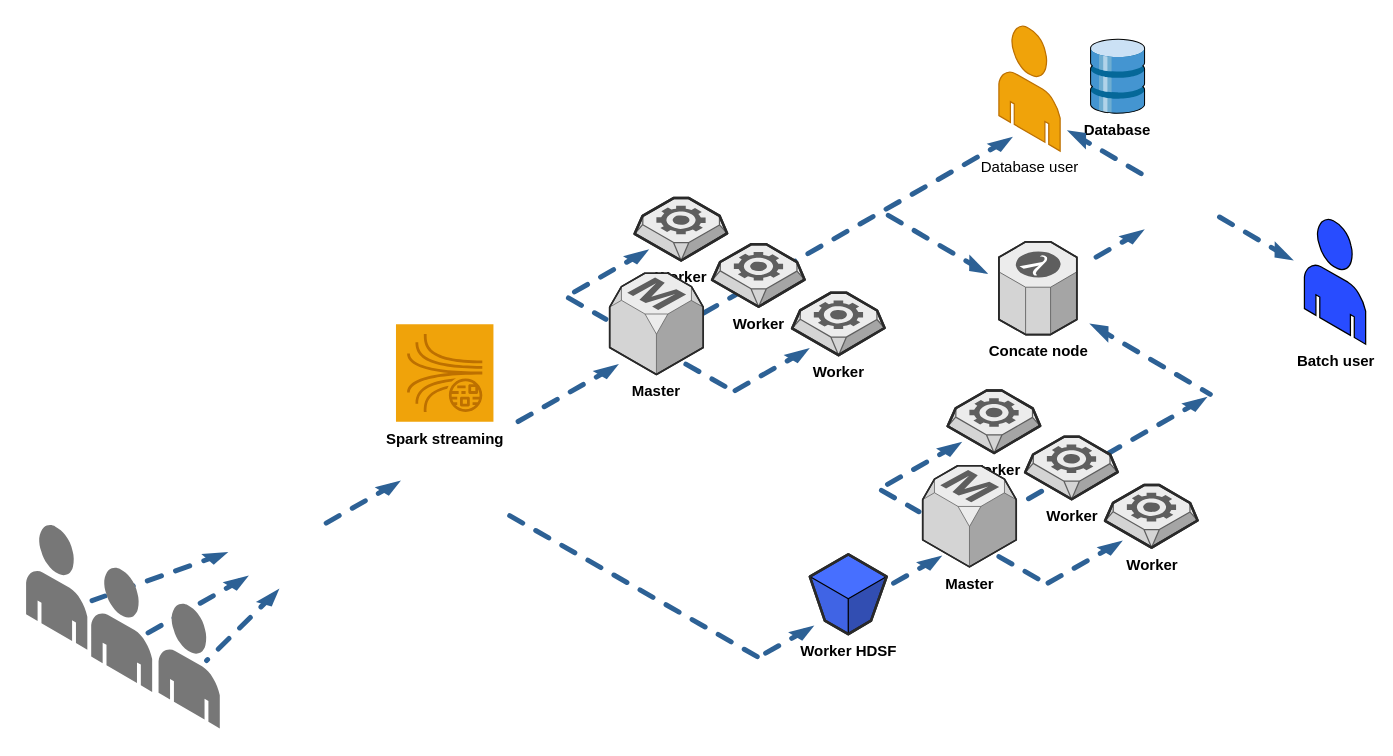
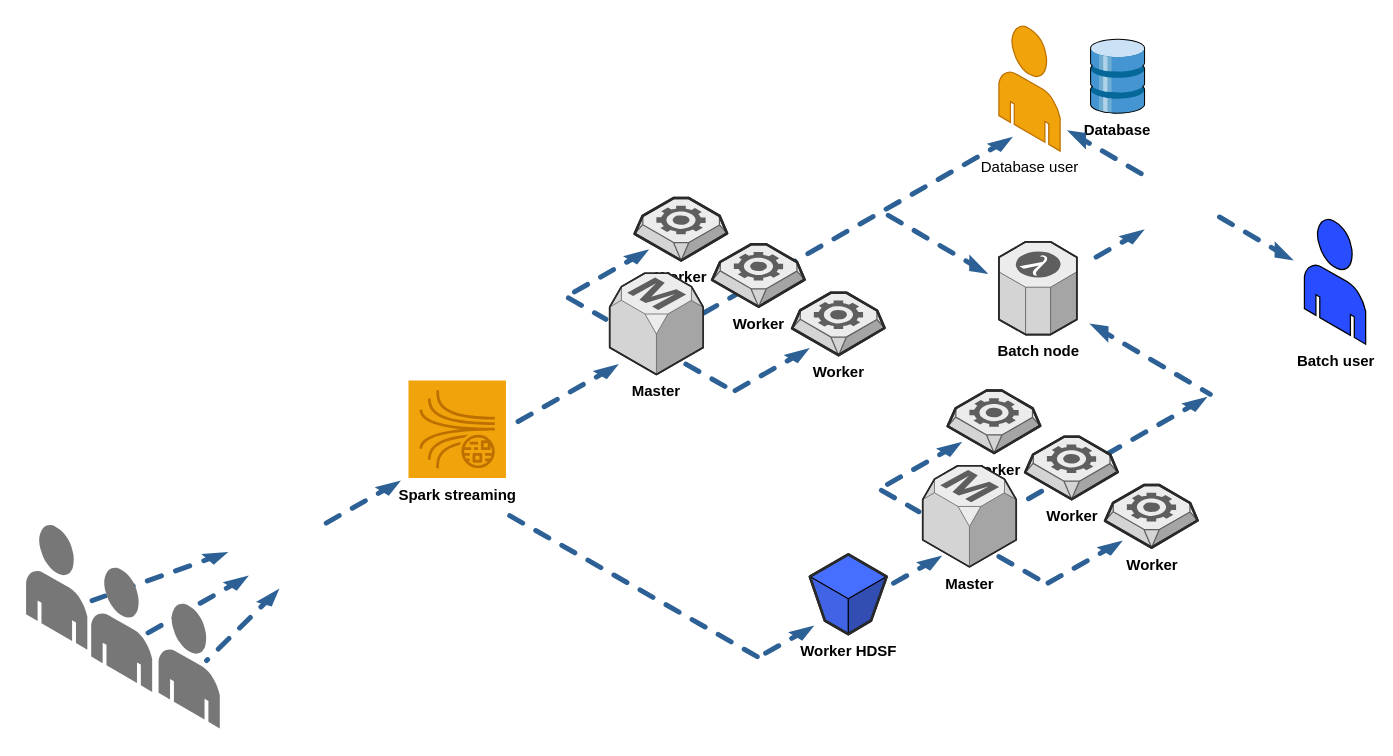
(1039, 352) -> (1039, 352)
(444, 373) -> (457, 429)
